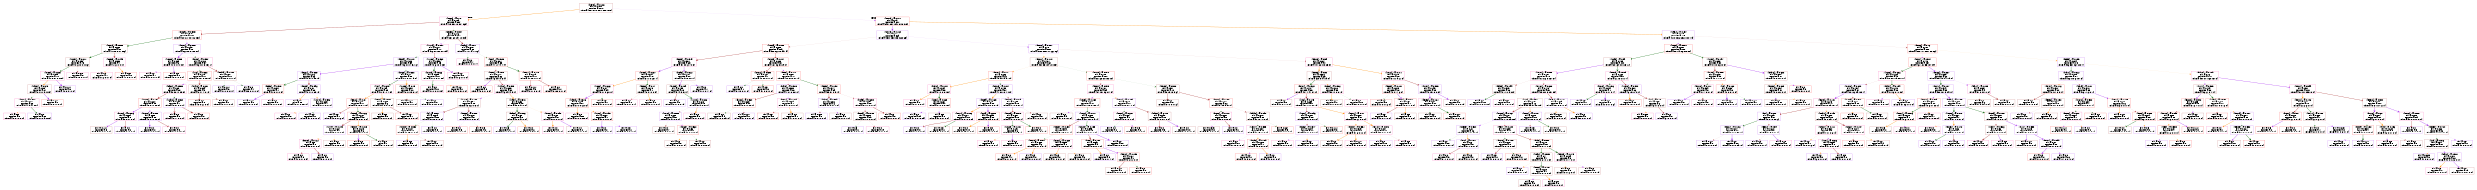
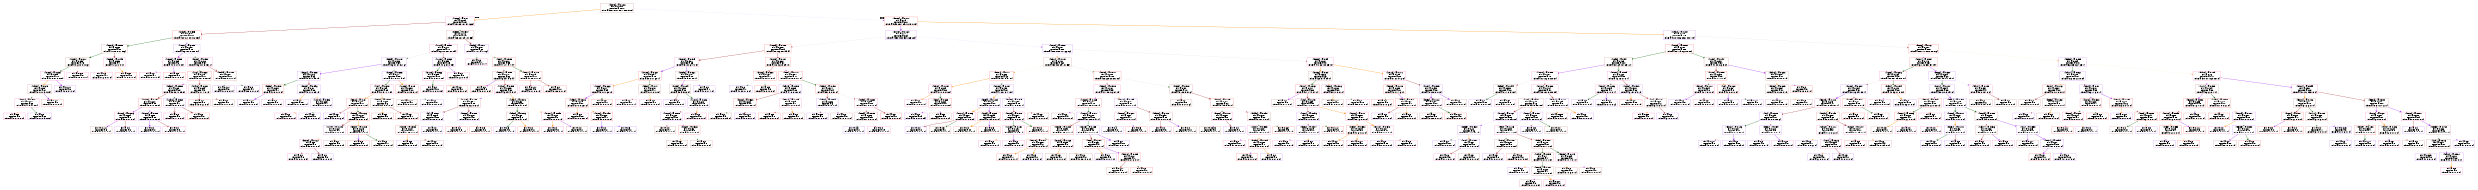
(297, 103) -> (297, 103)
(383, 144) -> (383, 144)
(2462, 171) -> none
